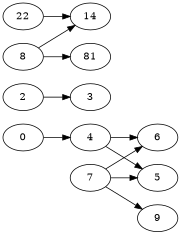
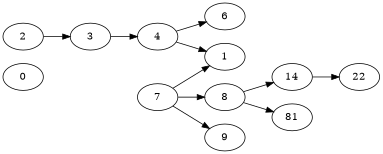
(53, 16) -> (322, 77)
(53, 137) -> (120, 37)
(119, 161) -> (188, 97)
(158, 178) -> (225, 57)
